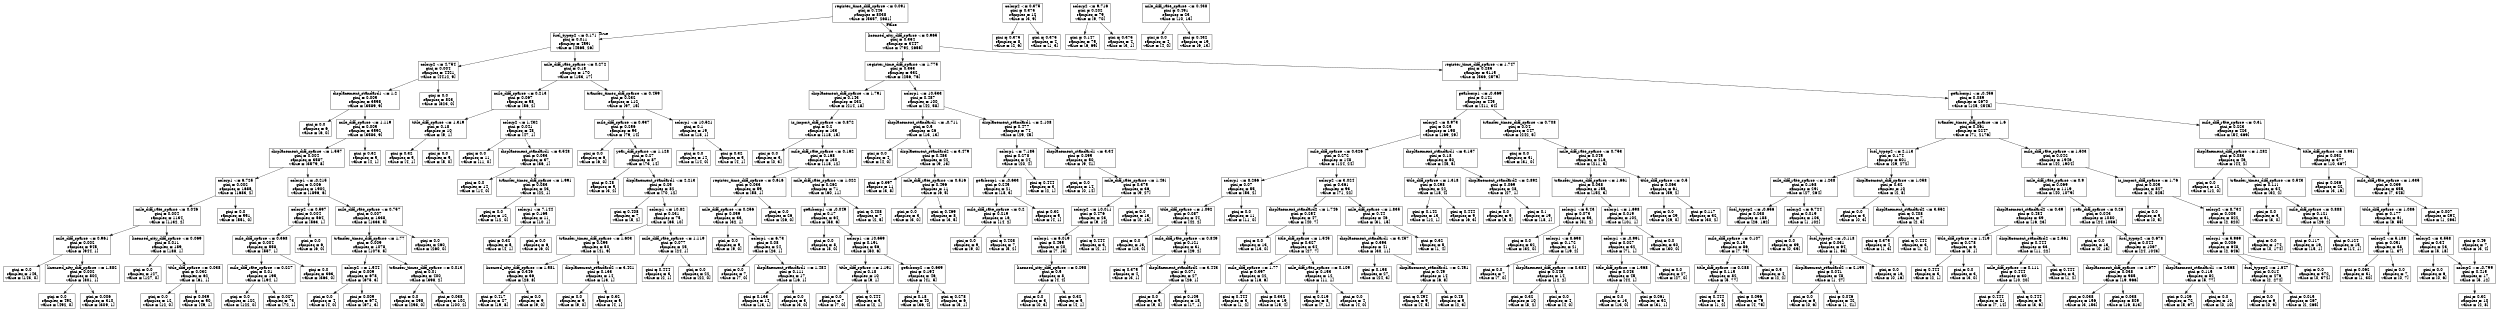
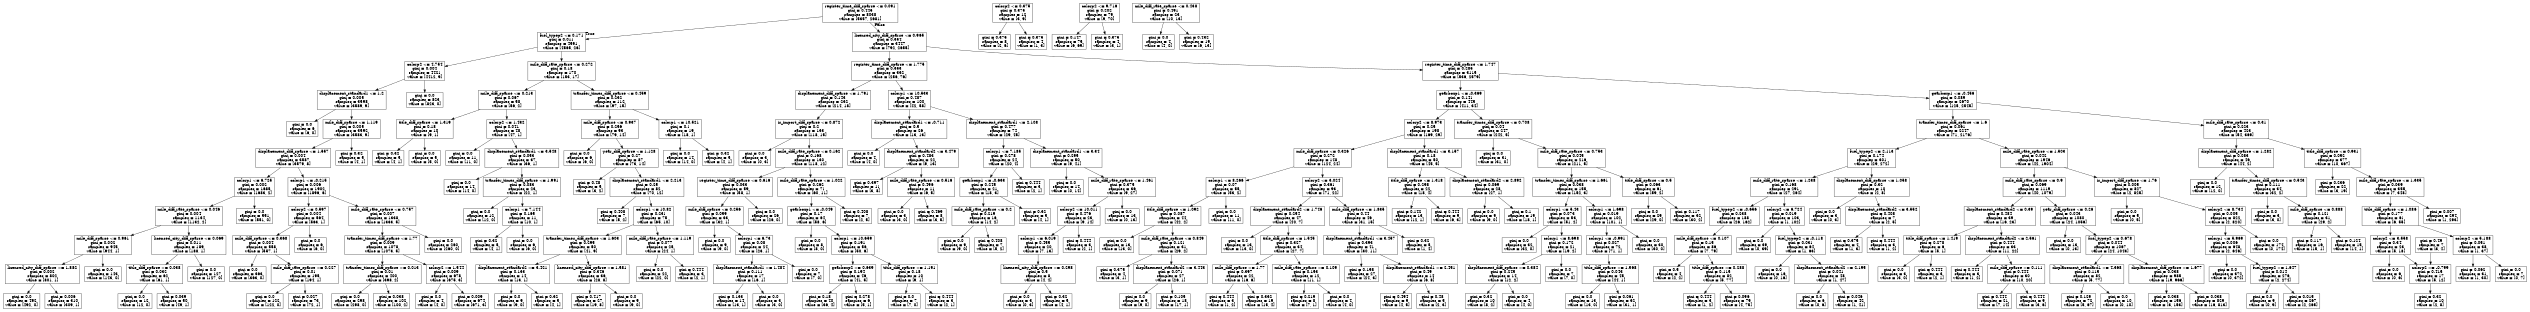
(1622, 245) -> (1607, 245)
(1672, 274) -> none
